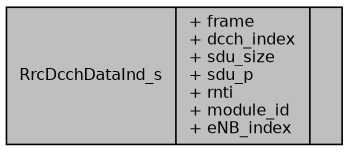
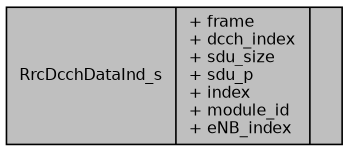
(211, 93) -> (220, 93)
